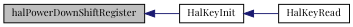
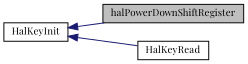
(167, 14) -> (91, 25)
